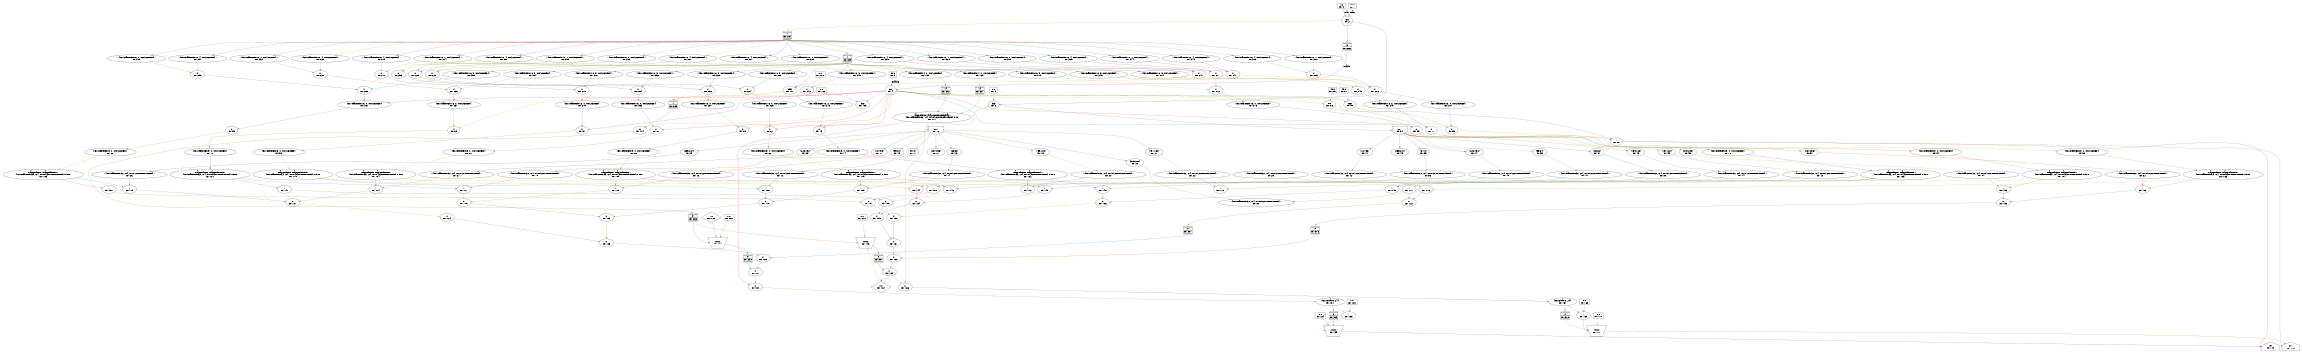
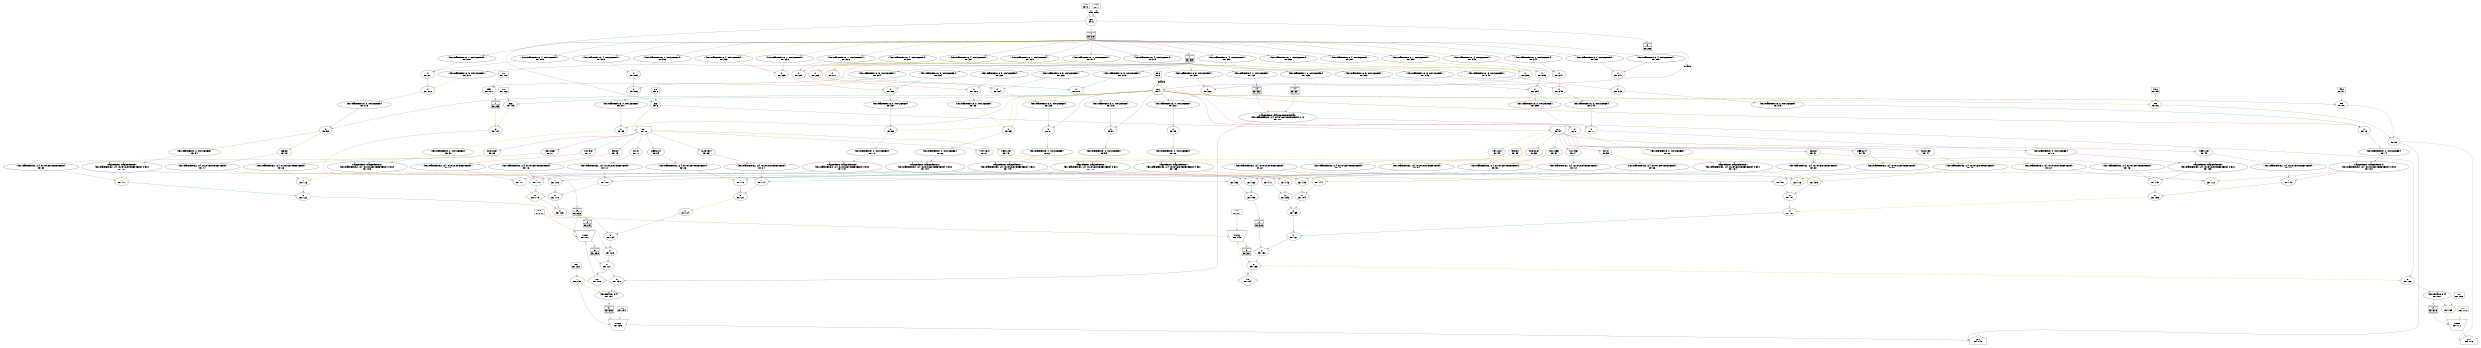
(945, 141) -> (306, 141)
none -> (476, 157)
(1735, 165) -> (1963, 158)
none -> (1892, 167)
none -> (1414, 173)
(1262, 183) -> none
(1349, 199) -> (87, 175)
(464, 203) -> (535, 196)
none -> (603, 272)
(1339, 309) -> (590, 288)
